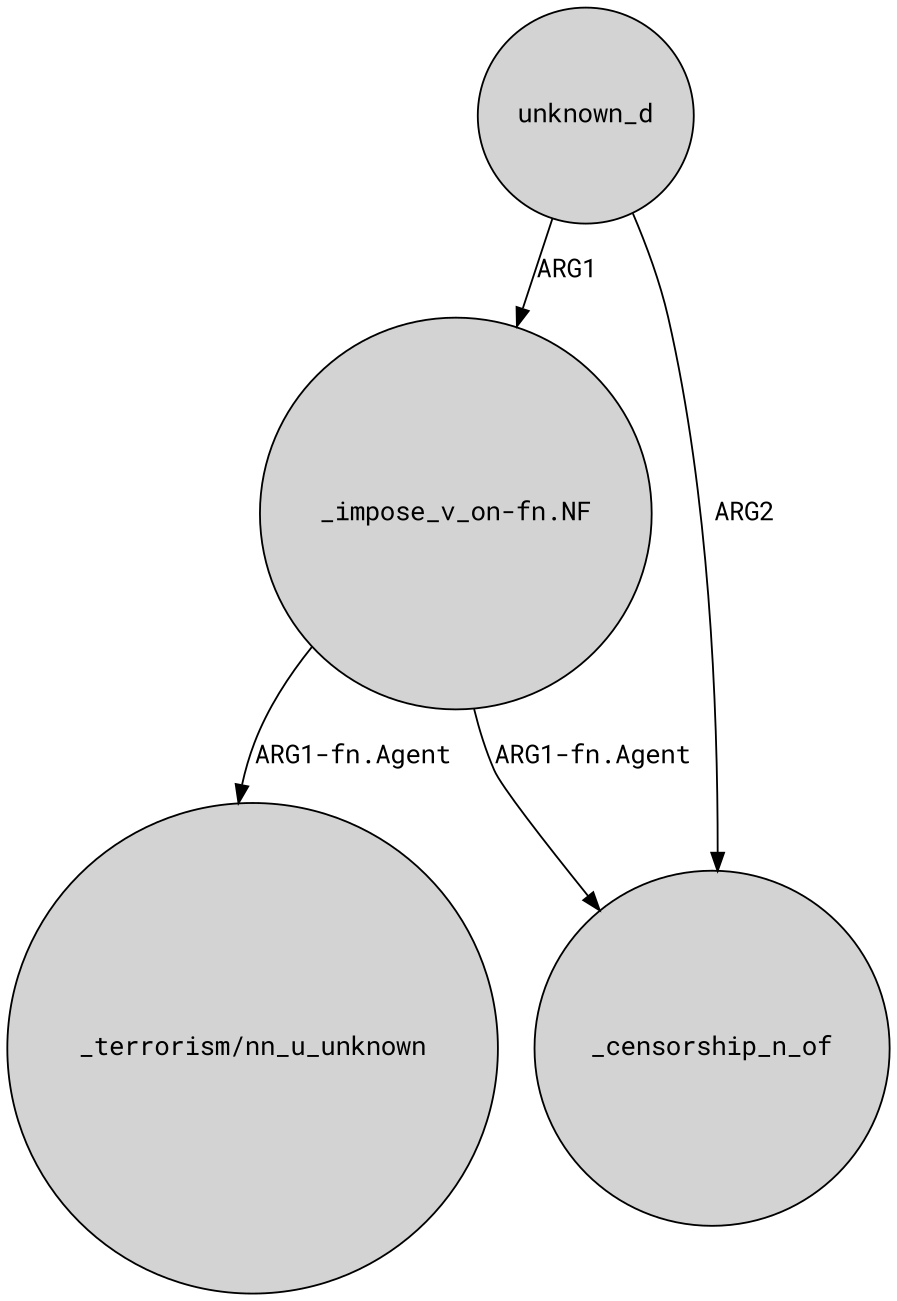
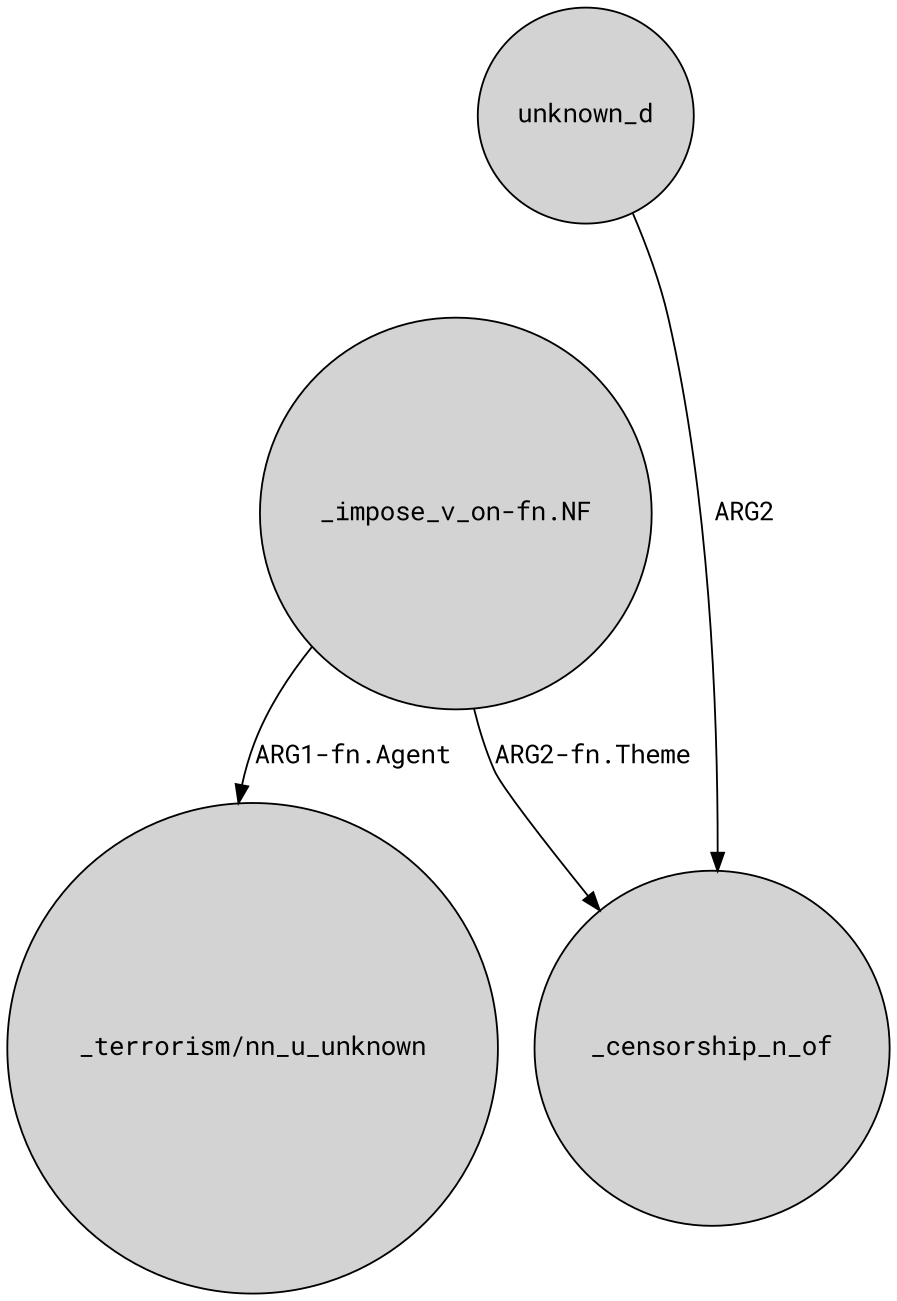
(538, 264) -> none
(593, 757) -> (593, 757)
